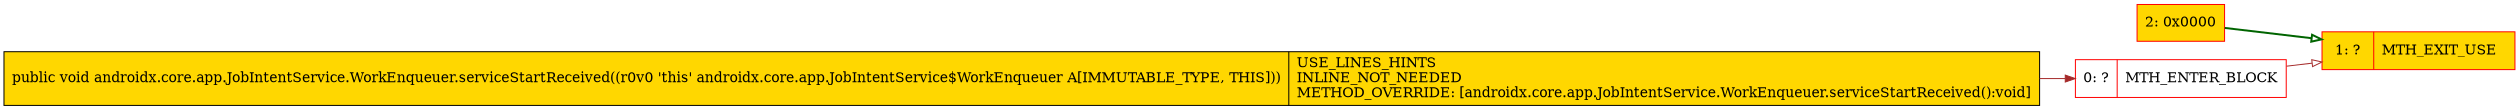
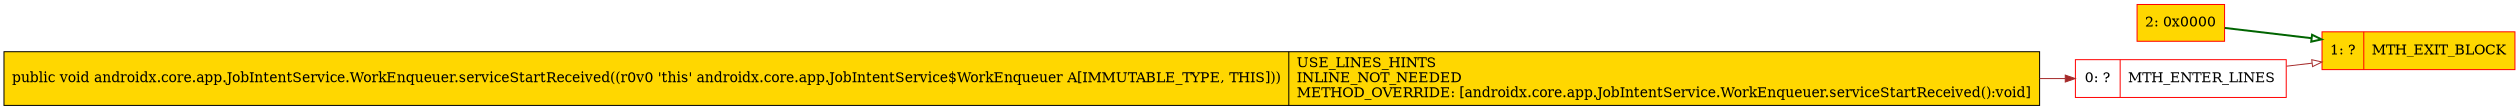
(2439, 50) -> (2439, 50)
(2202, 78) -> (2202, 78)
